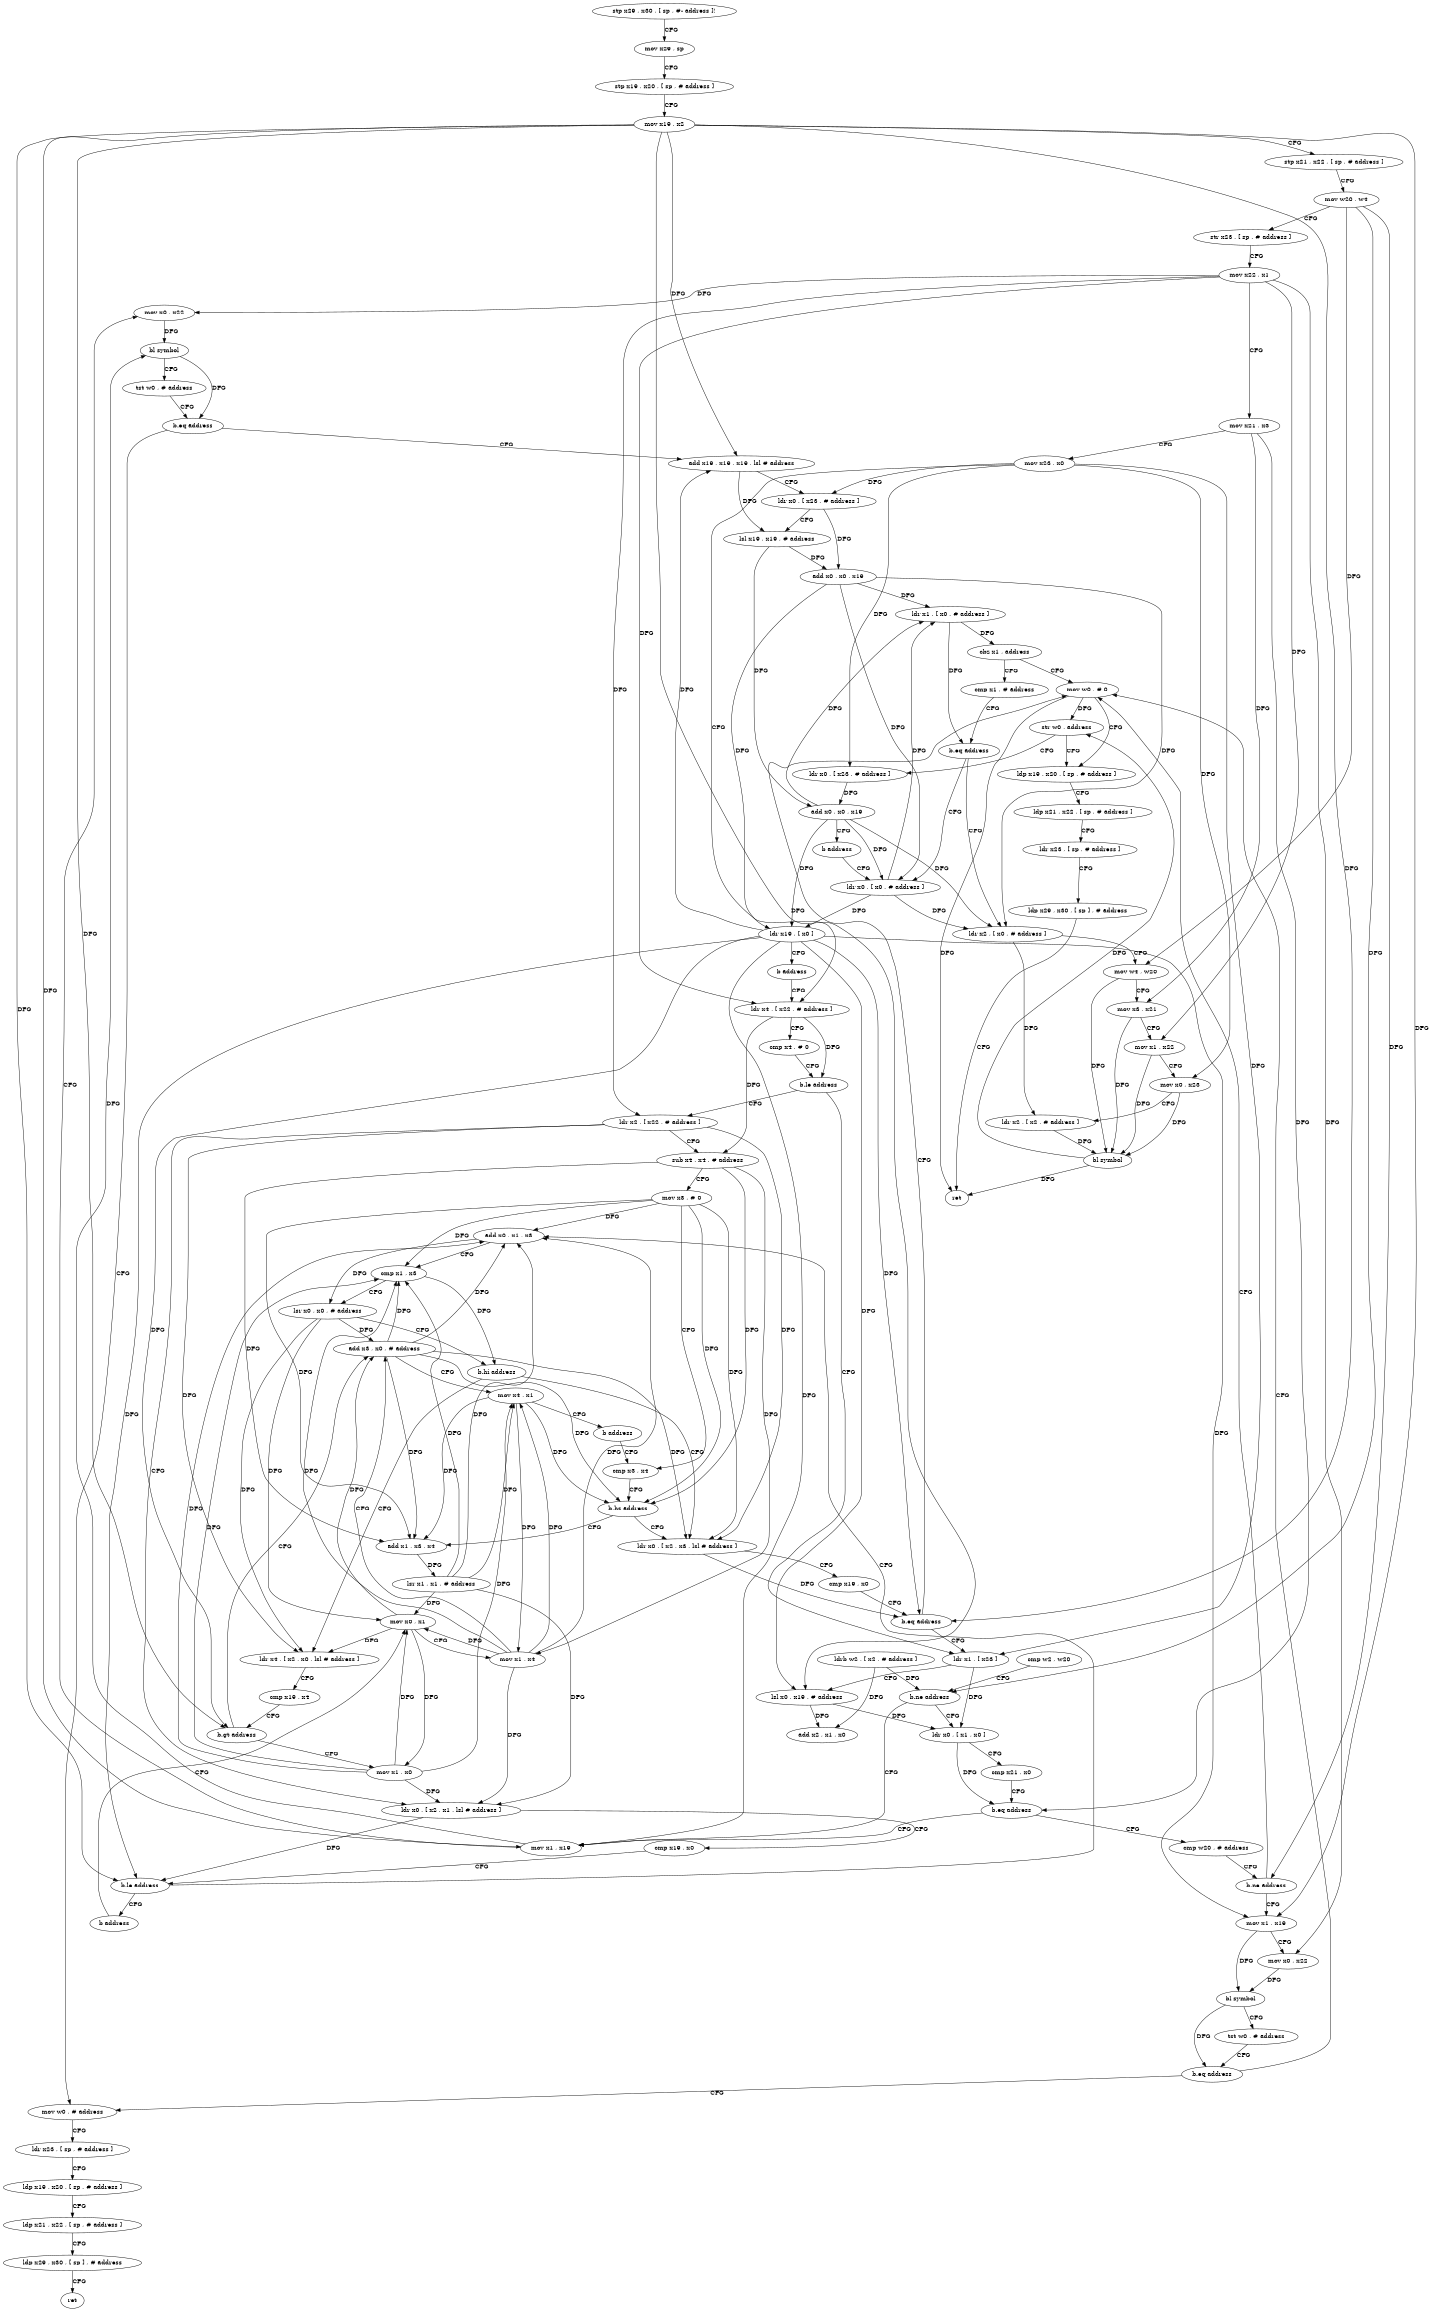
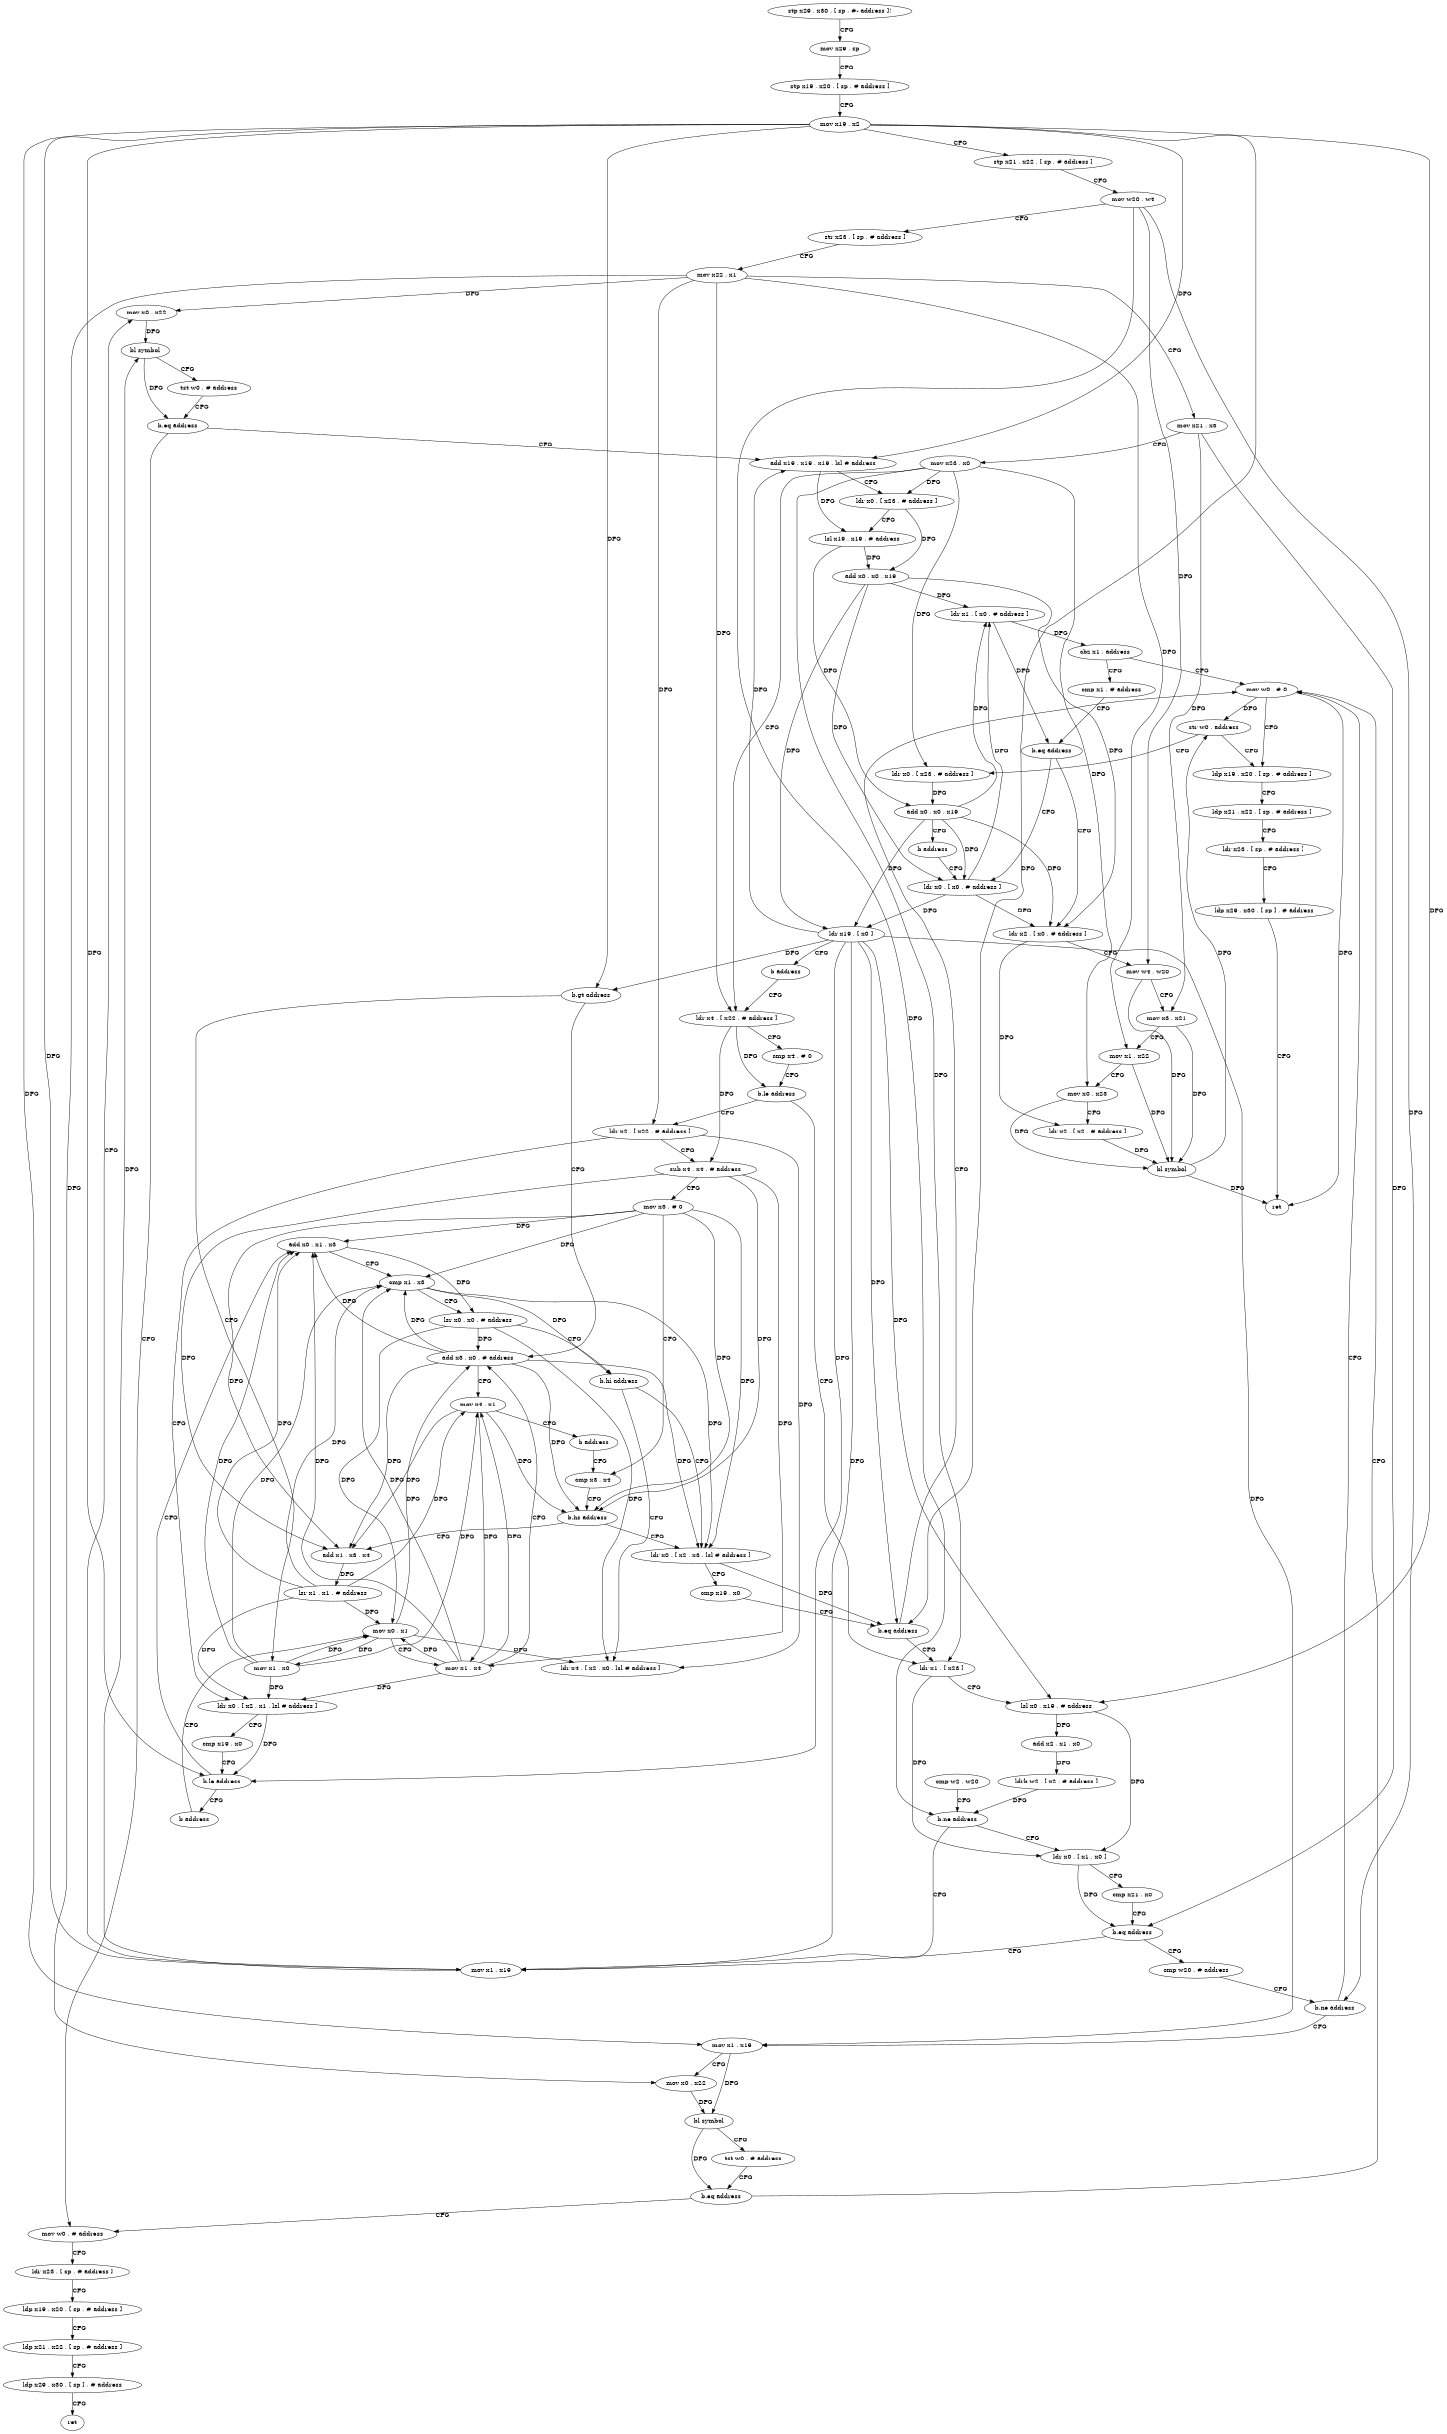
(781, 1321) -> (651, 1315)
(290, 1697) -> none
(864, 1701) -> (1057, 1761)
